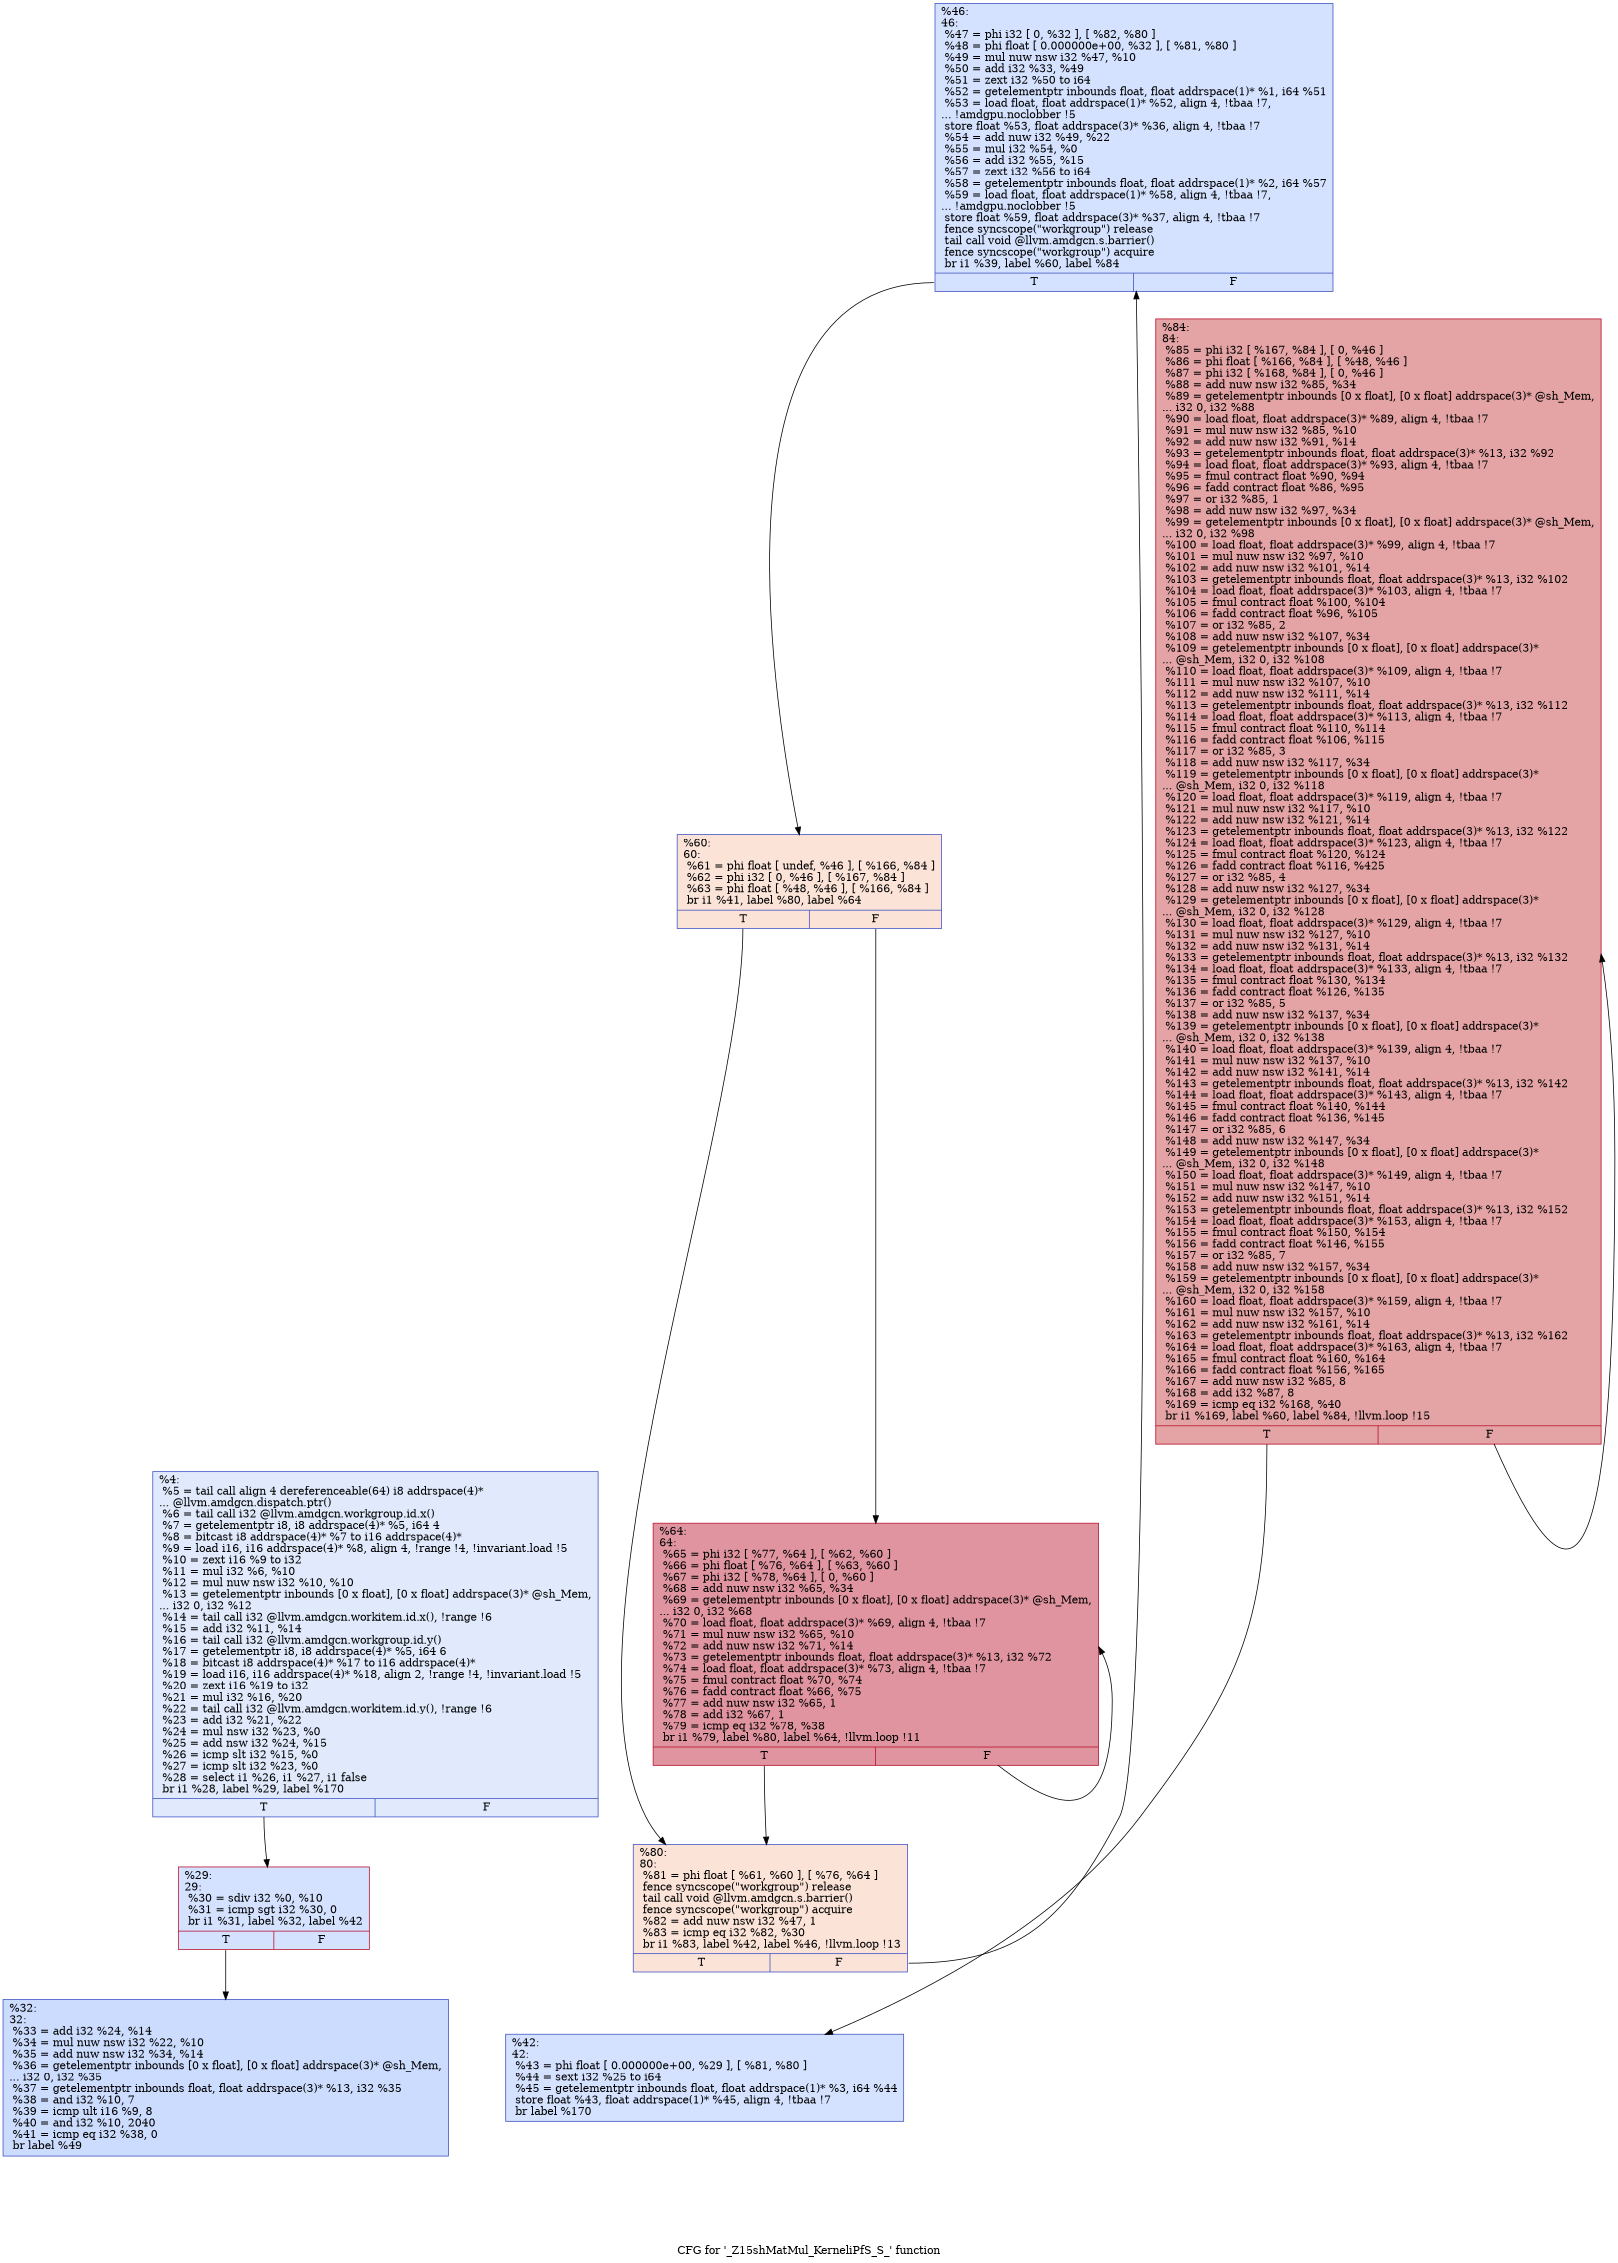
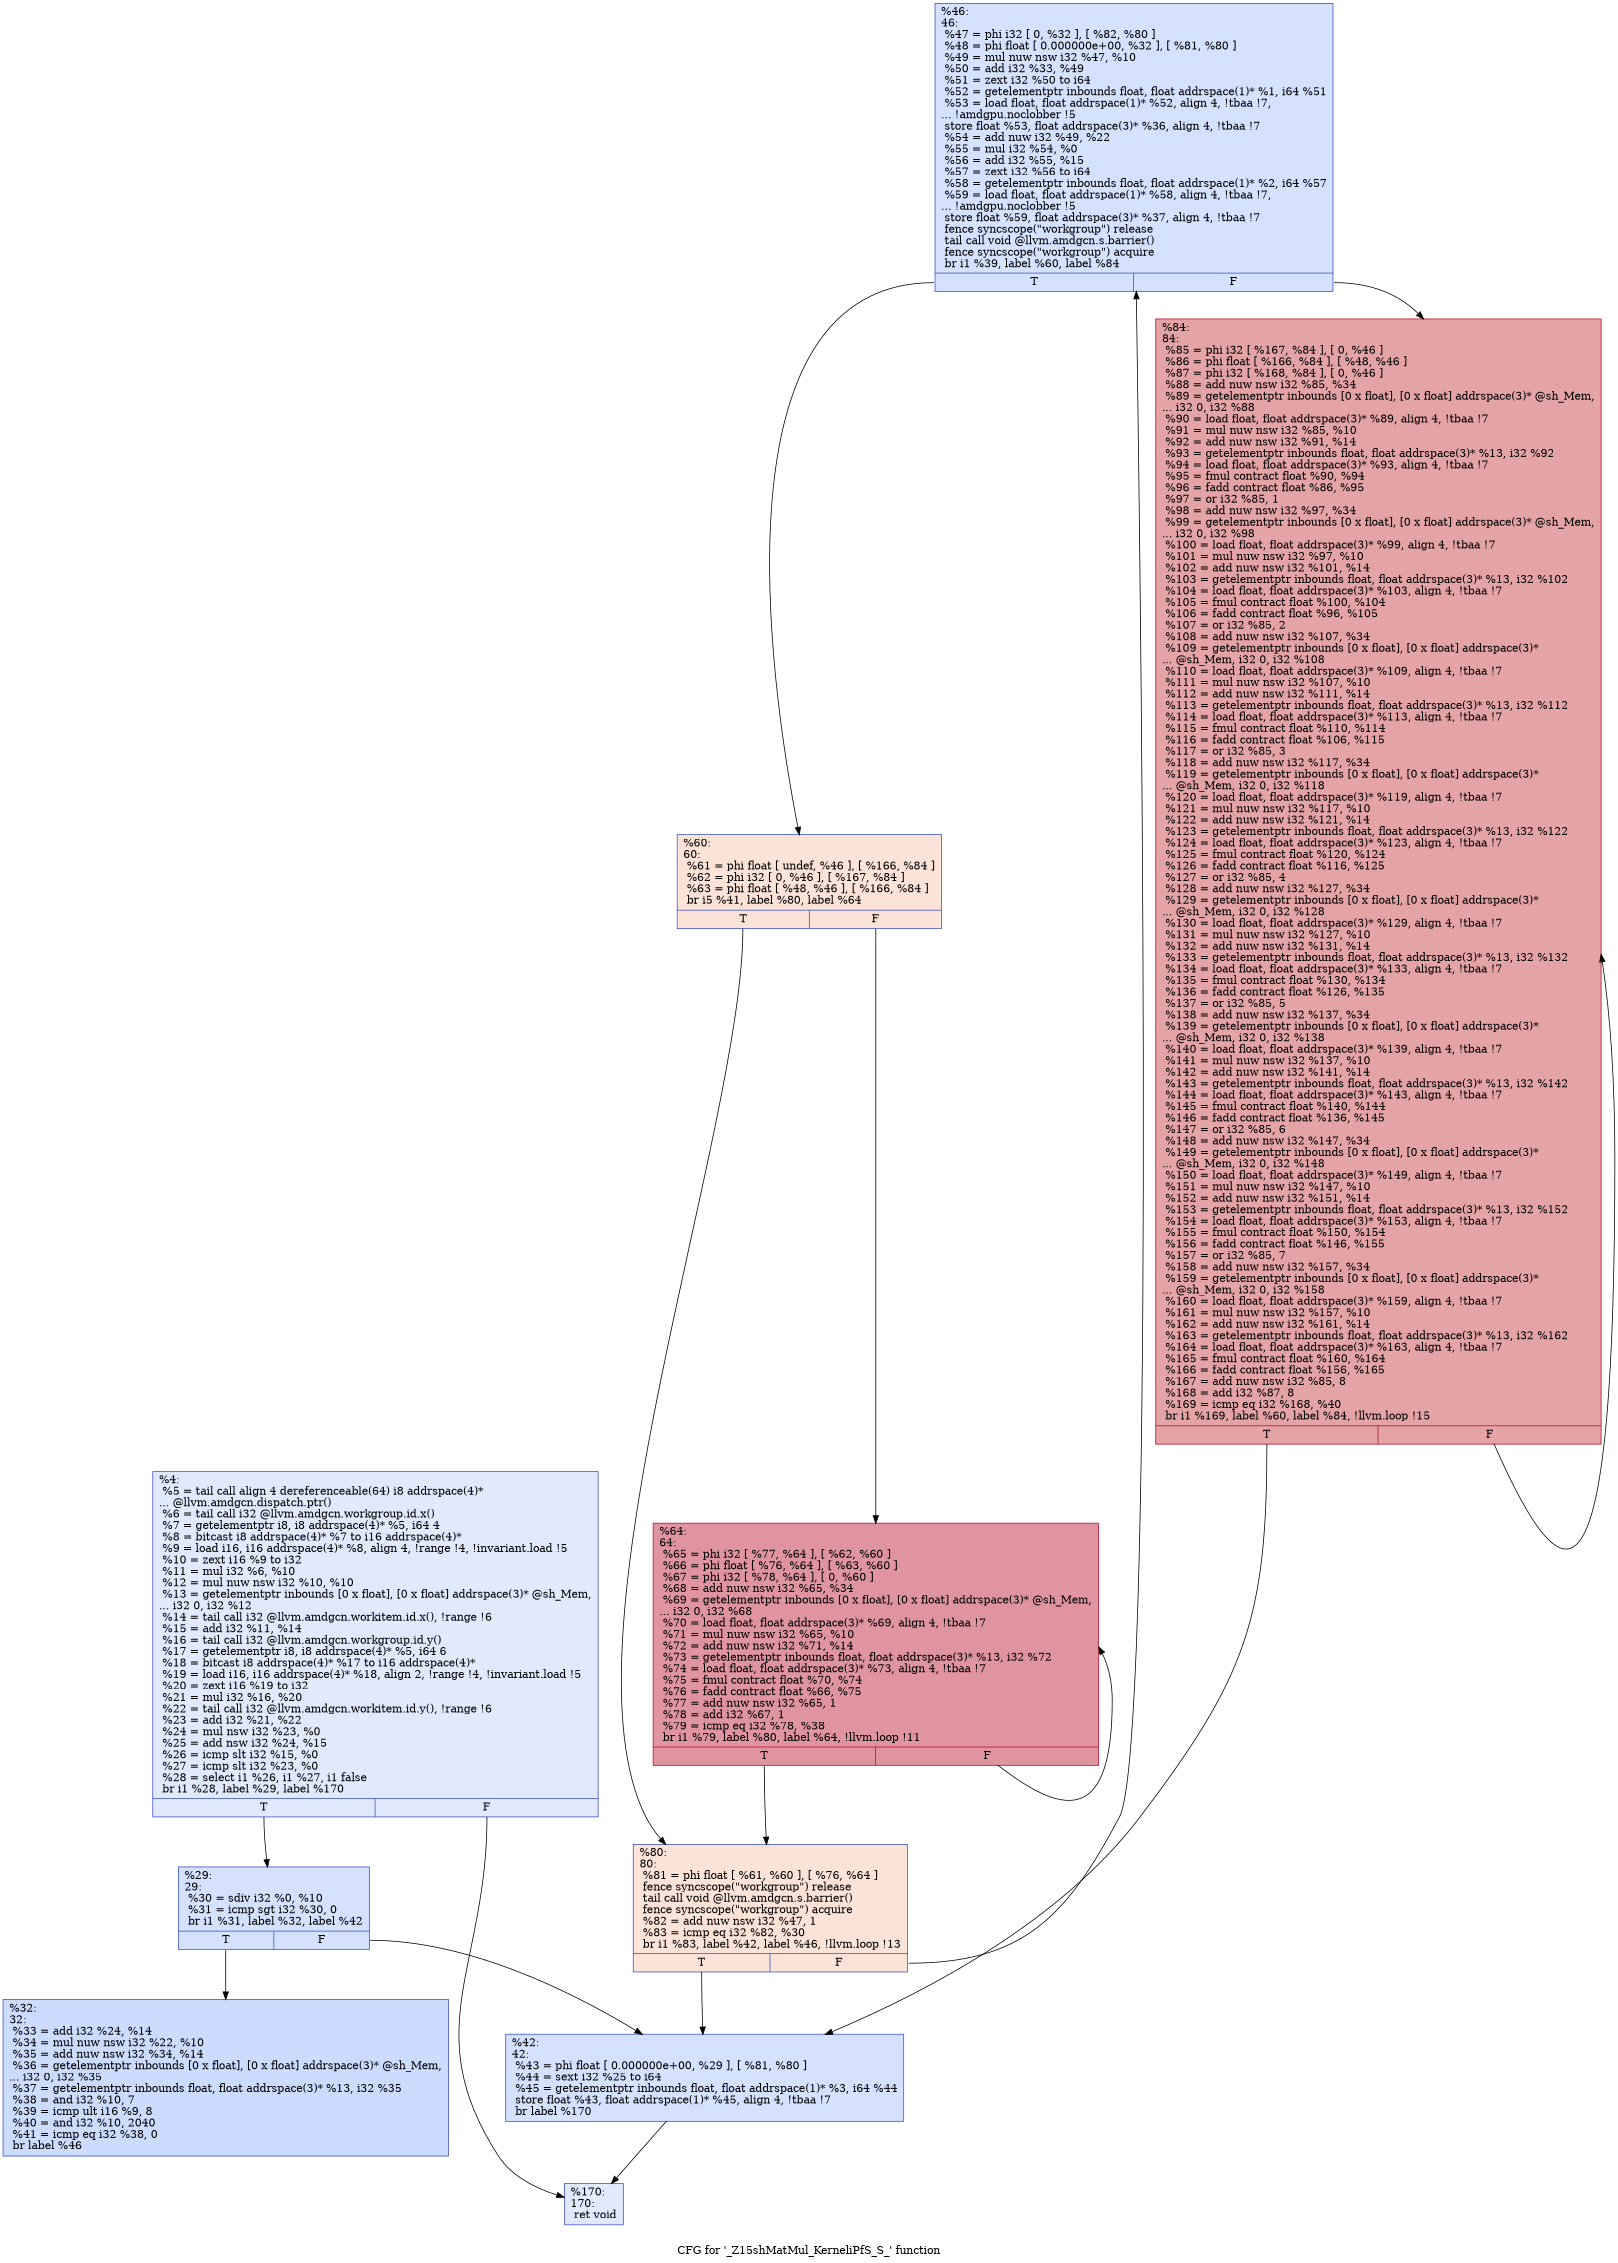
none -> (1379, 290)
(1273, 866) -> (1273, 866)
(773, 901) -> (773, 901)
(274, 1908) -> (274, 1908)
none -> (509, 1968)
none -> (702, 1999)
(46, 2146) -> (46, 2146)
none -> (594, 2204)
